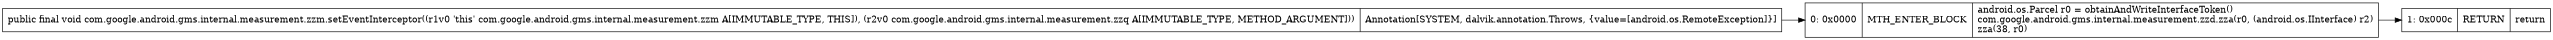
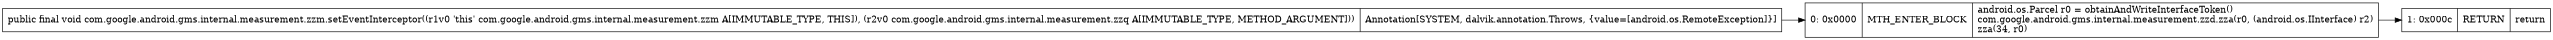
(2003, 30) -> (2003, 30)
